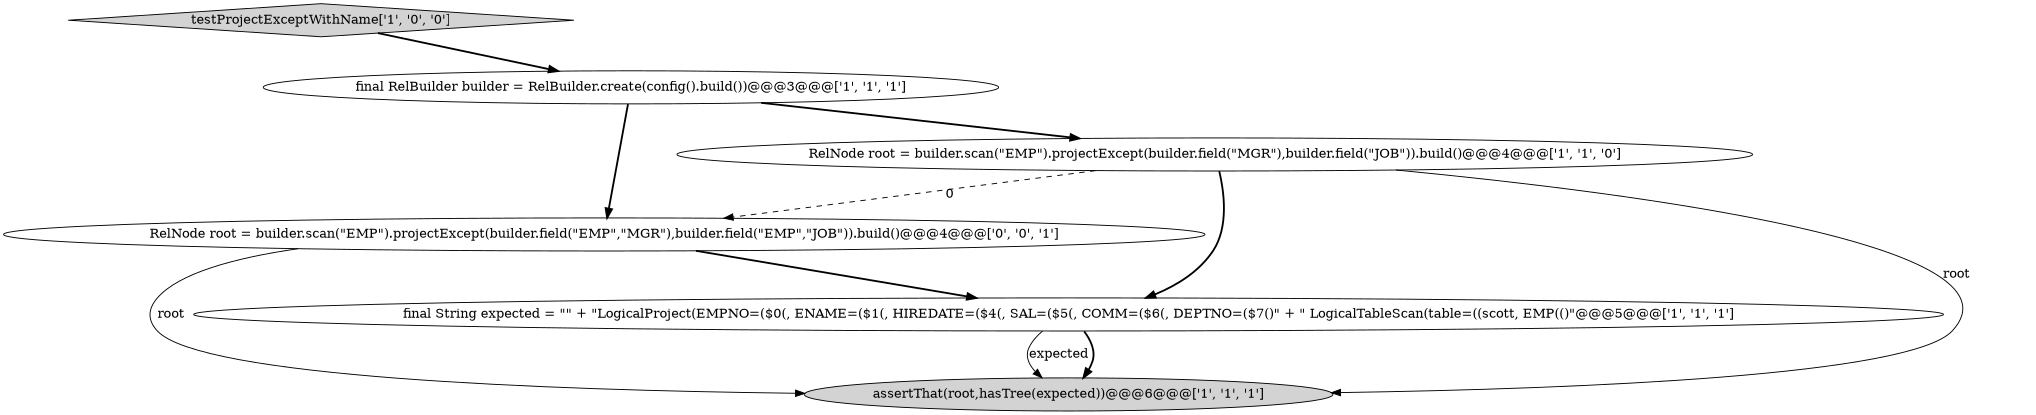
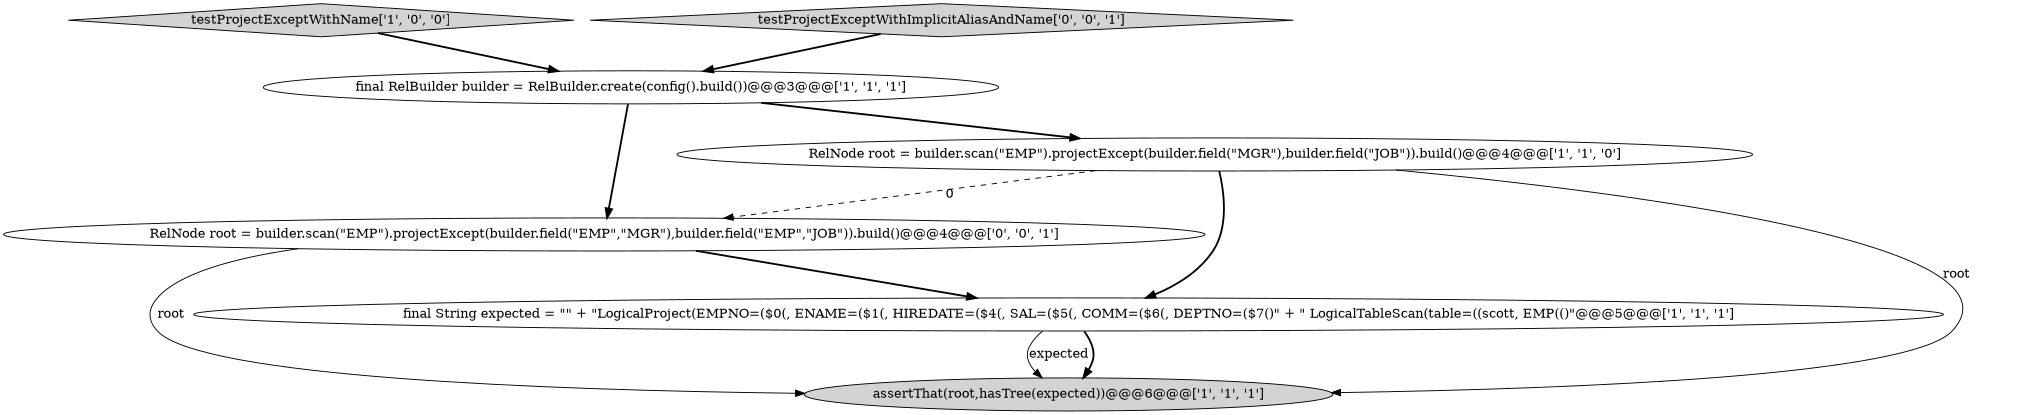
none -> (942, 20)
